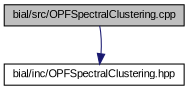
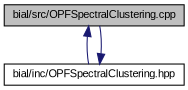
none -> (87, 50)
